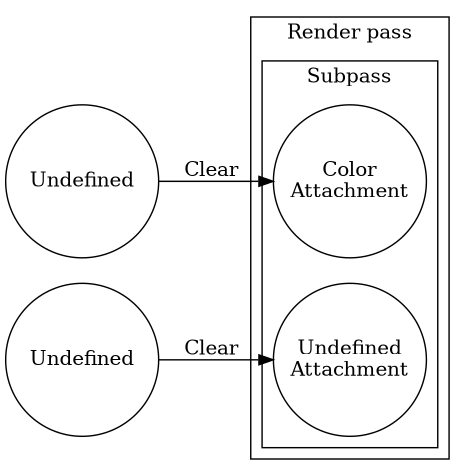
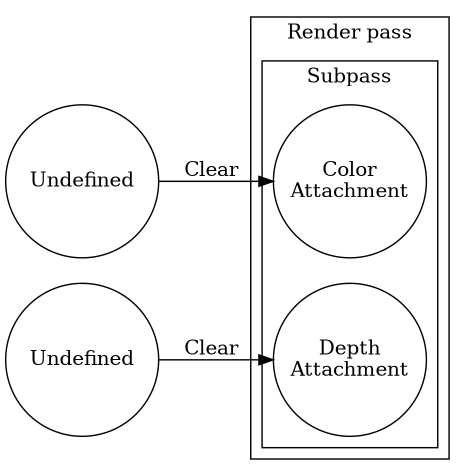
(350, 360) -> (350, 360)
